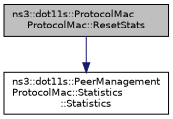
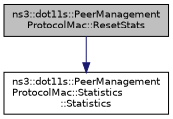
(86, 20) -> (86, 20)
